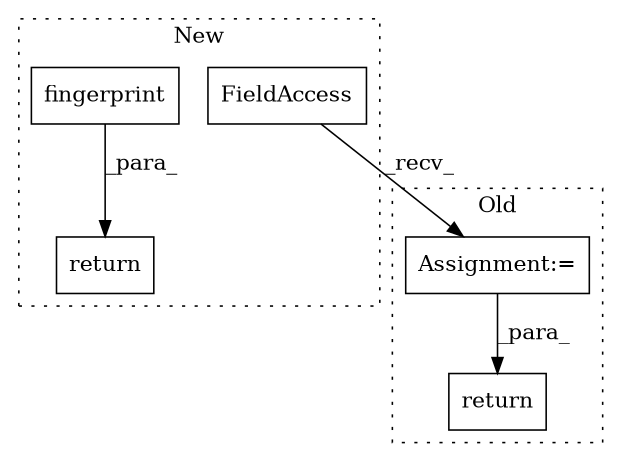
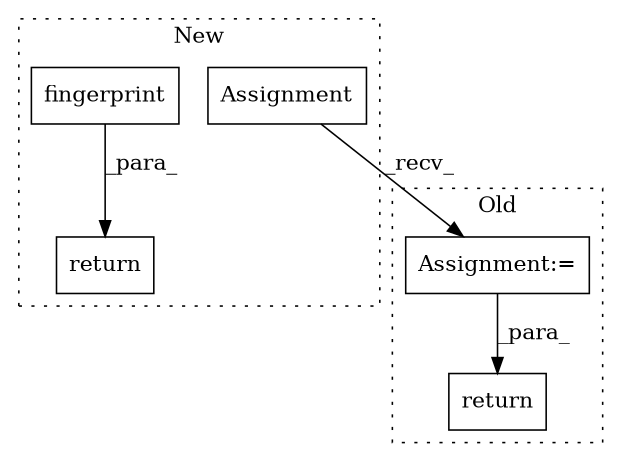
(287, 96) -> (287, 96)
